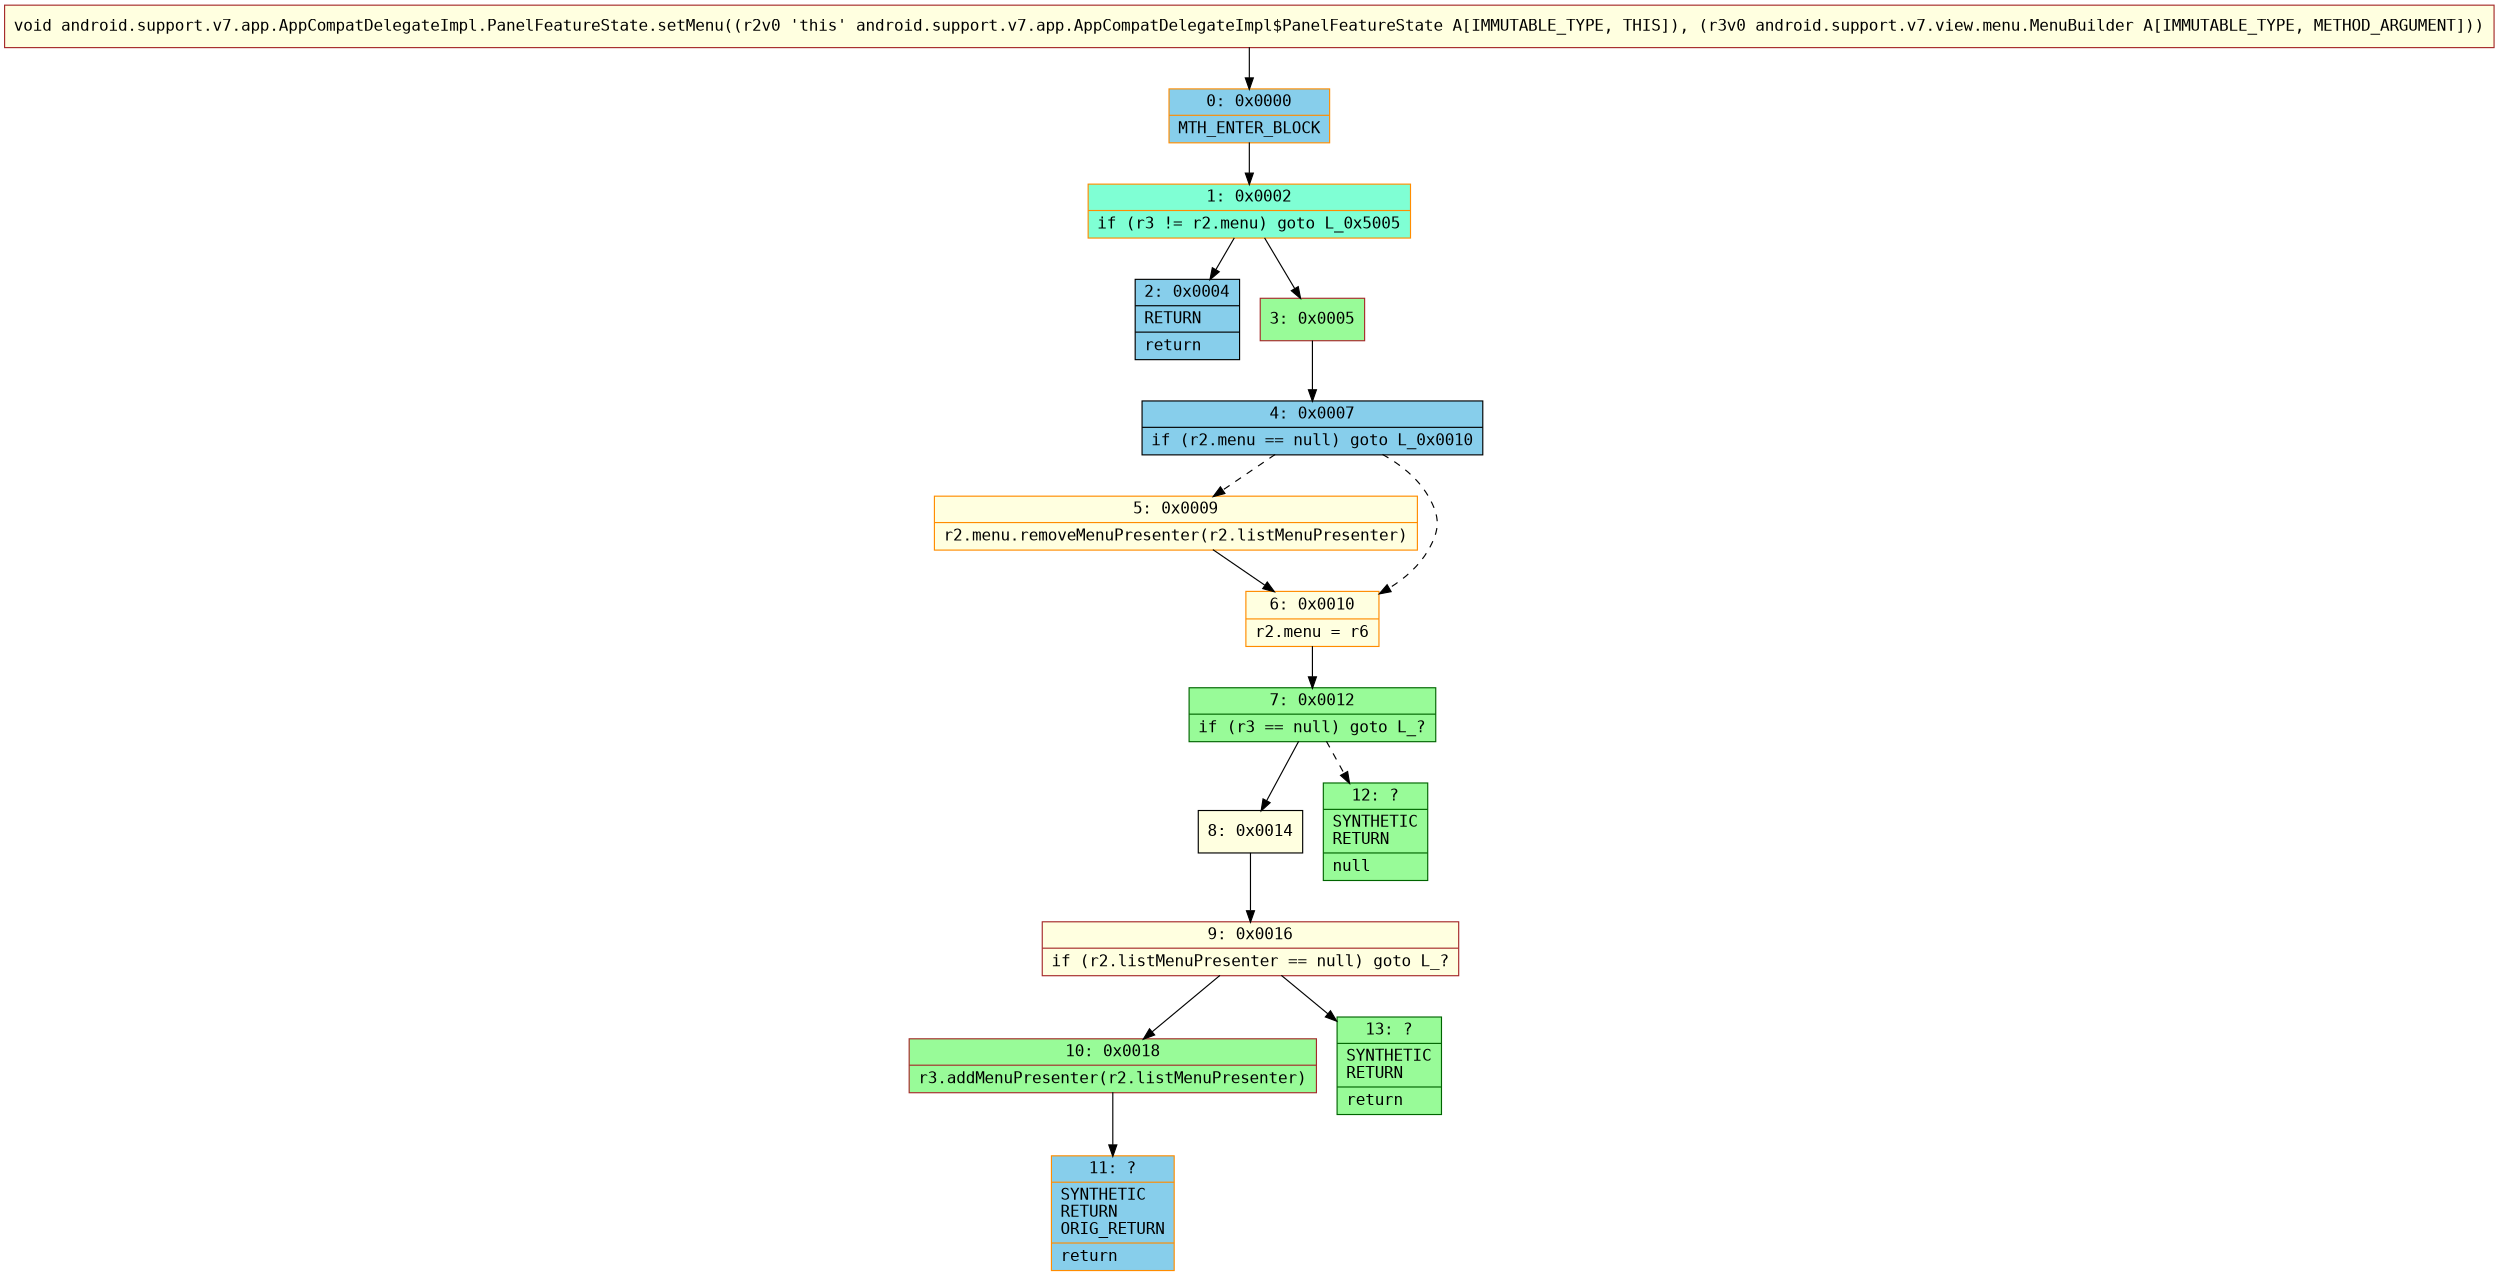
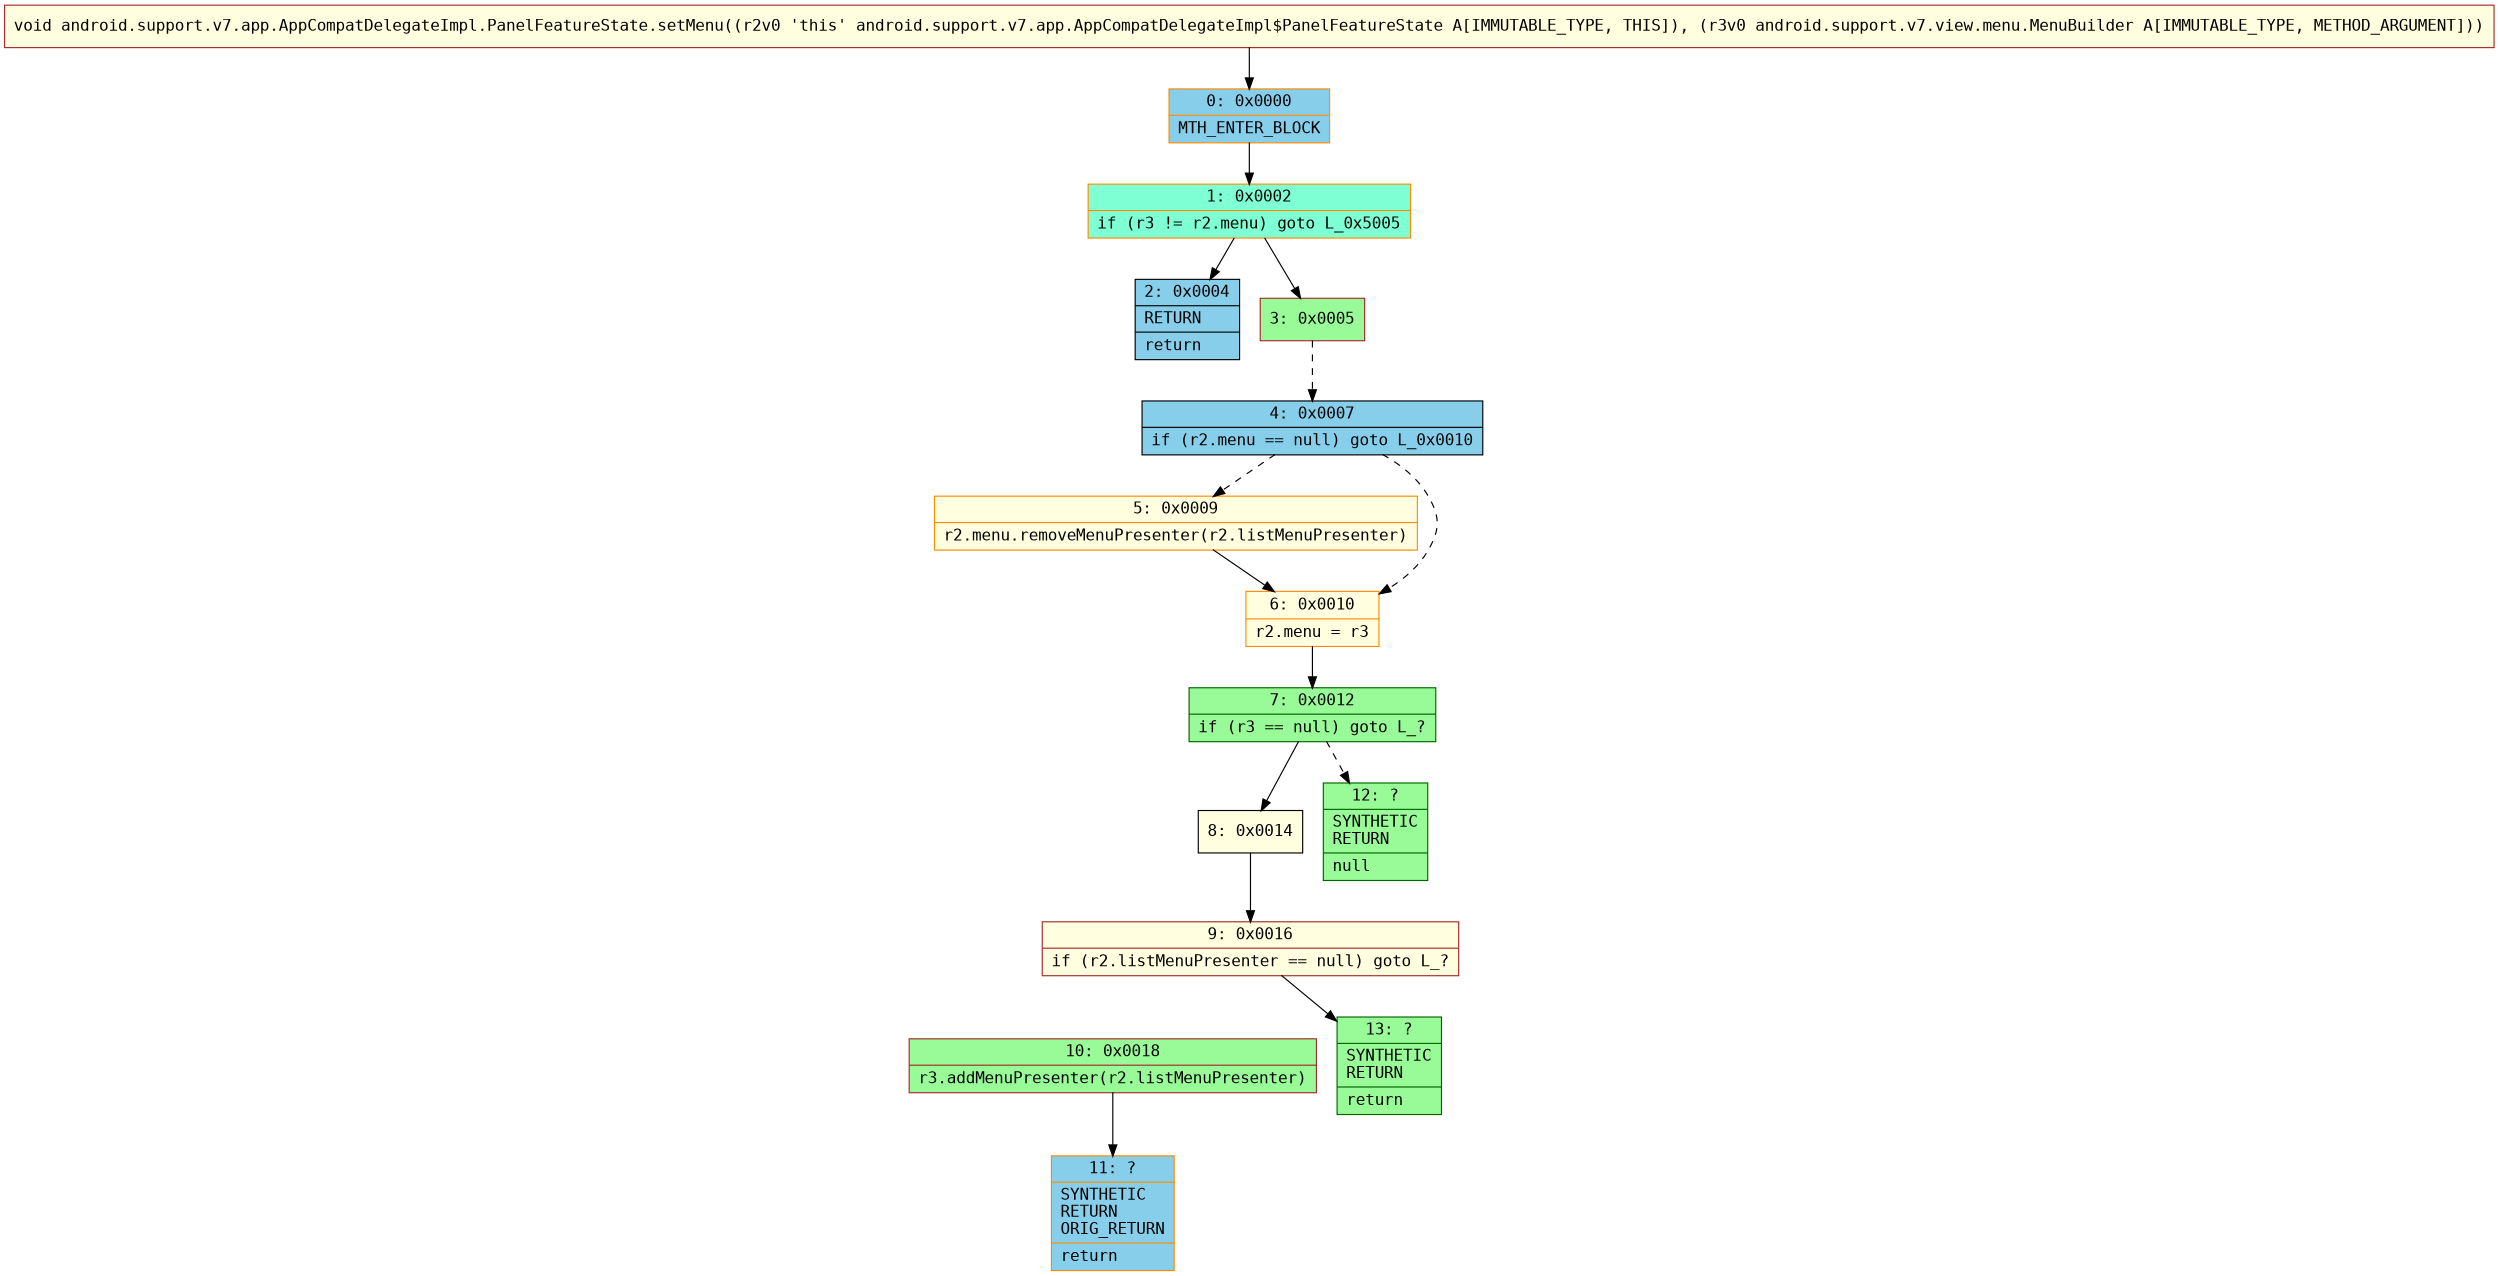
(1312, 365) -> (1312, 365)
(1312, 632) -> (1312, 632)
(1186, 1004) -> none
